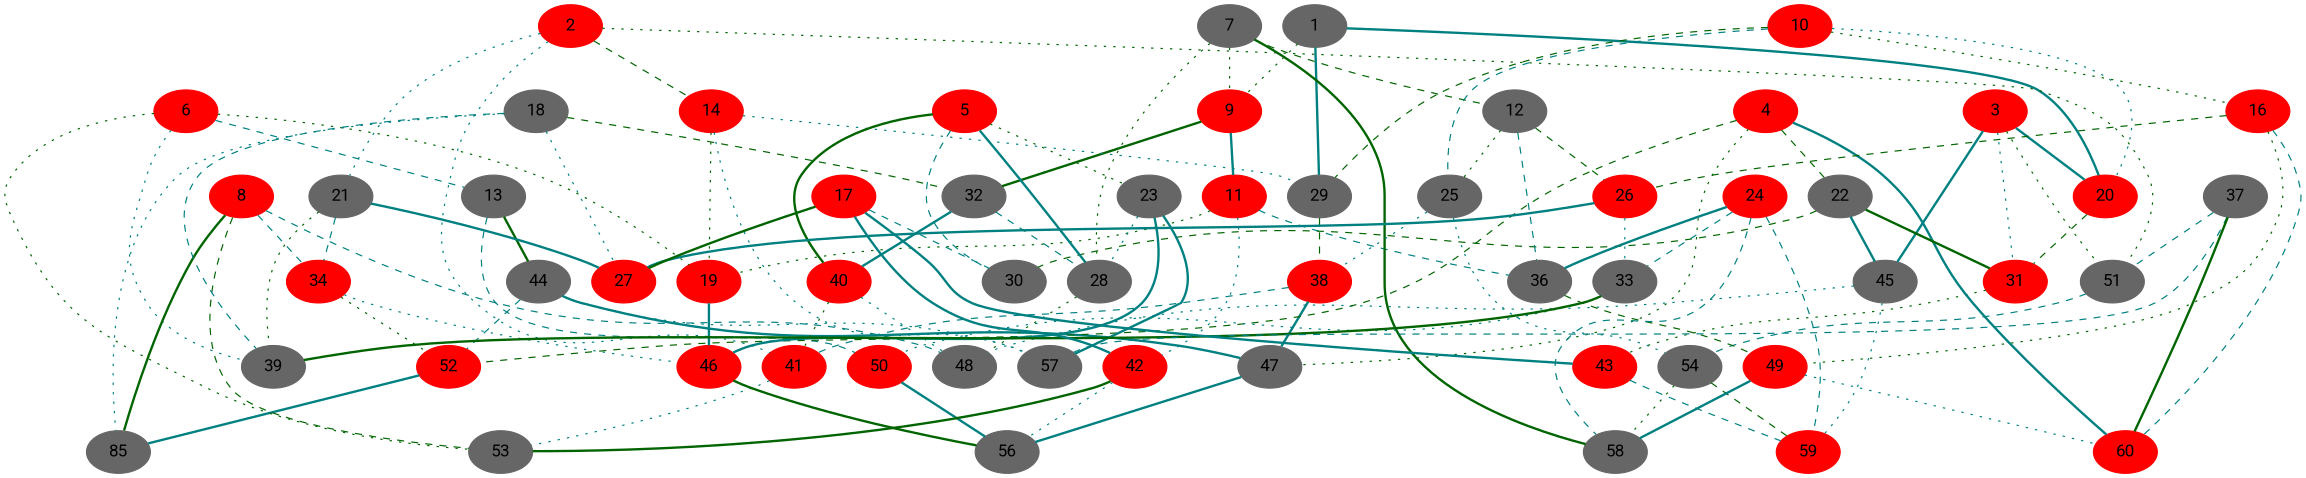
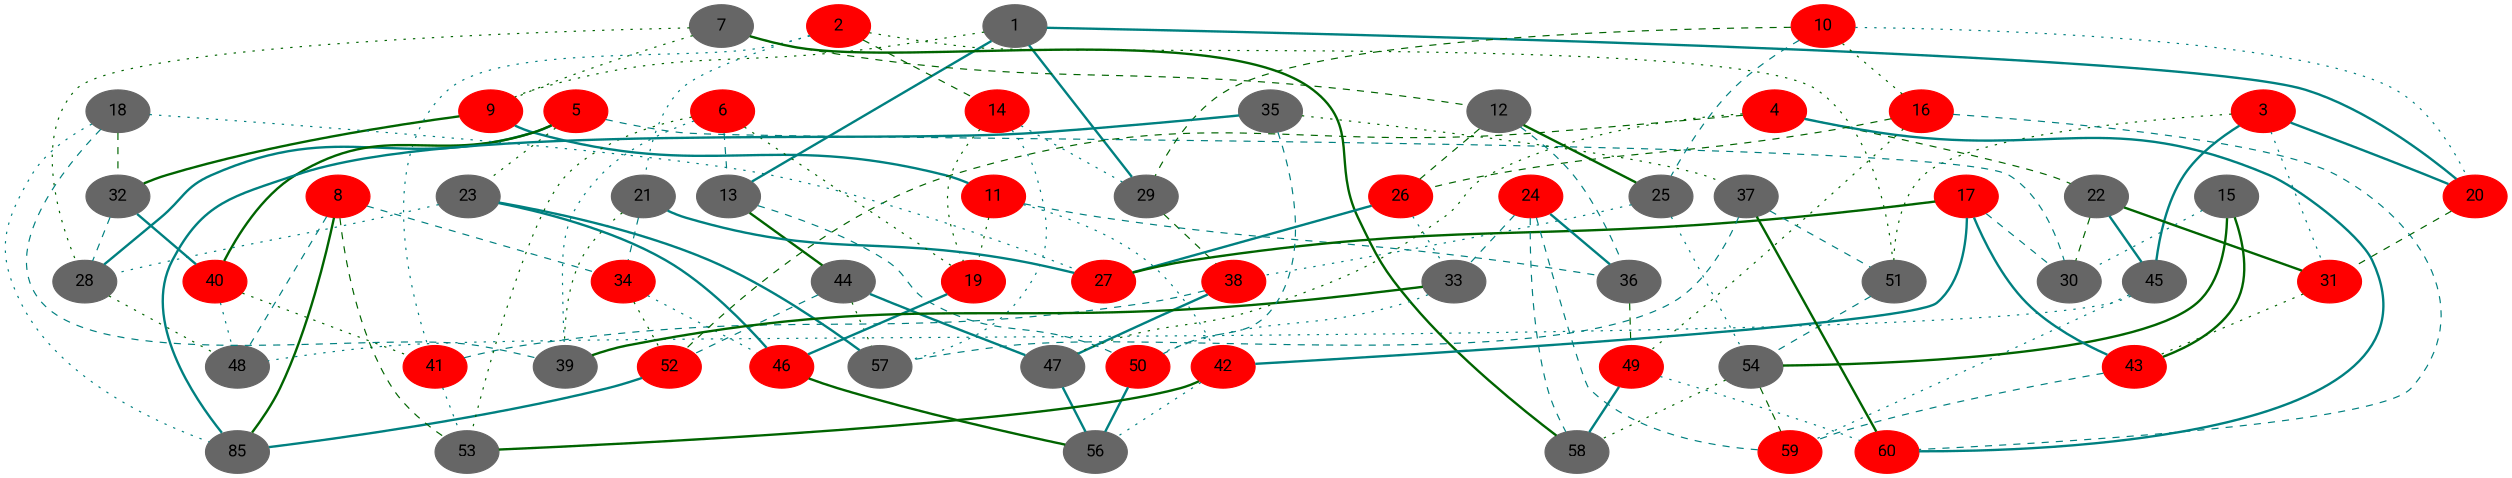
none -> (872, 111)
none -> (1271, 111)
(1482, 154) -> (1605, 167)
none -> (2227, 196)
(865, 324) -> (862, 324)
